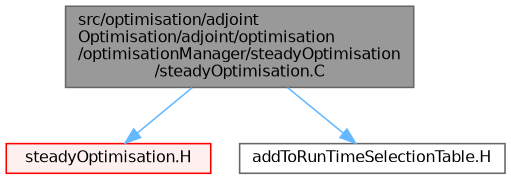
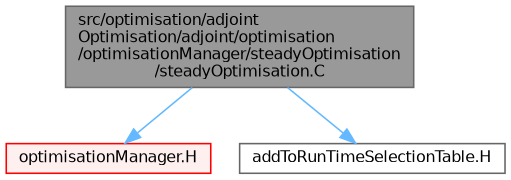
(108, 158) -> (108, 158)
